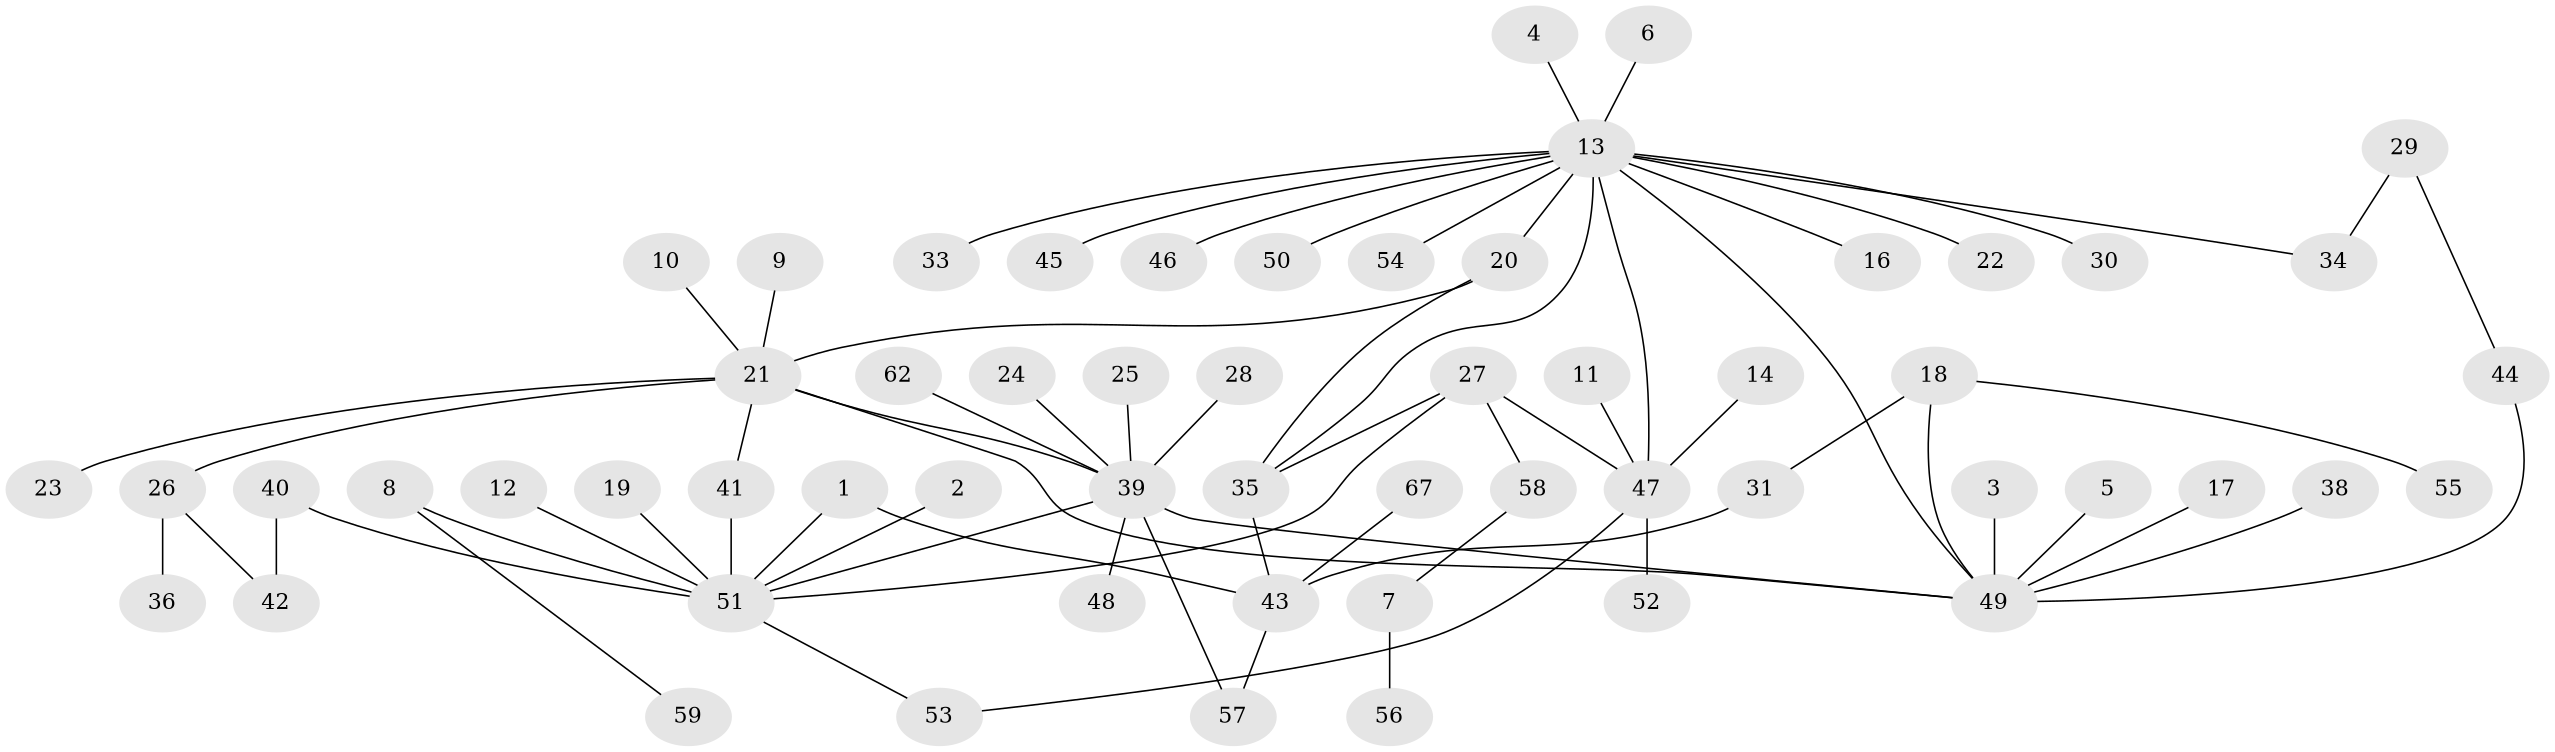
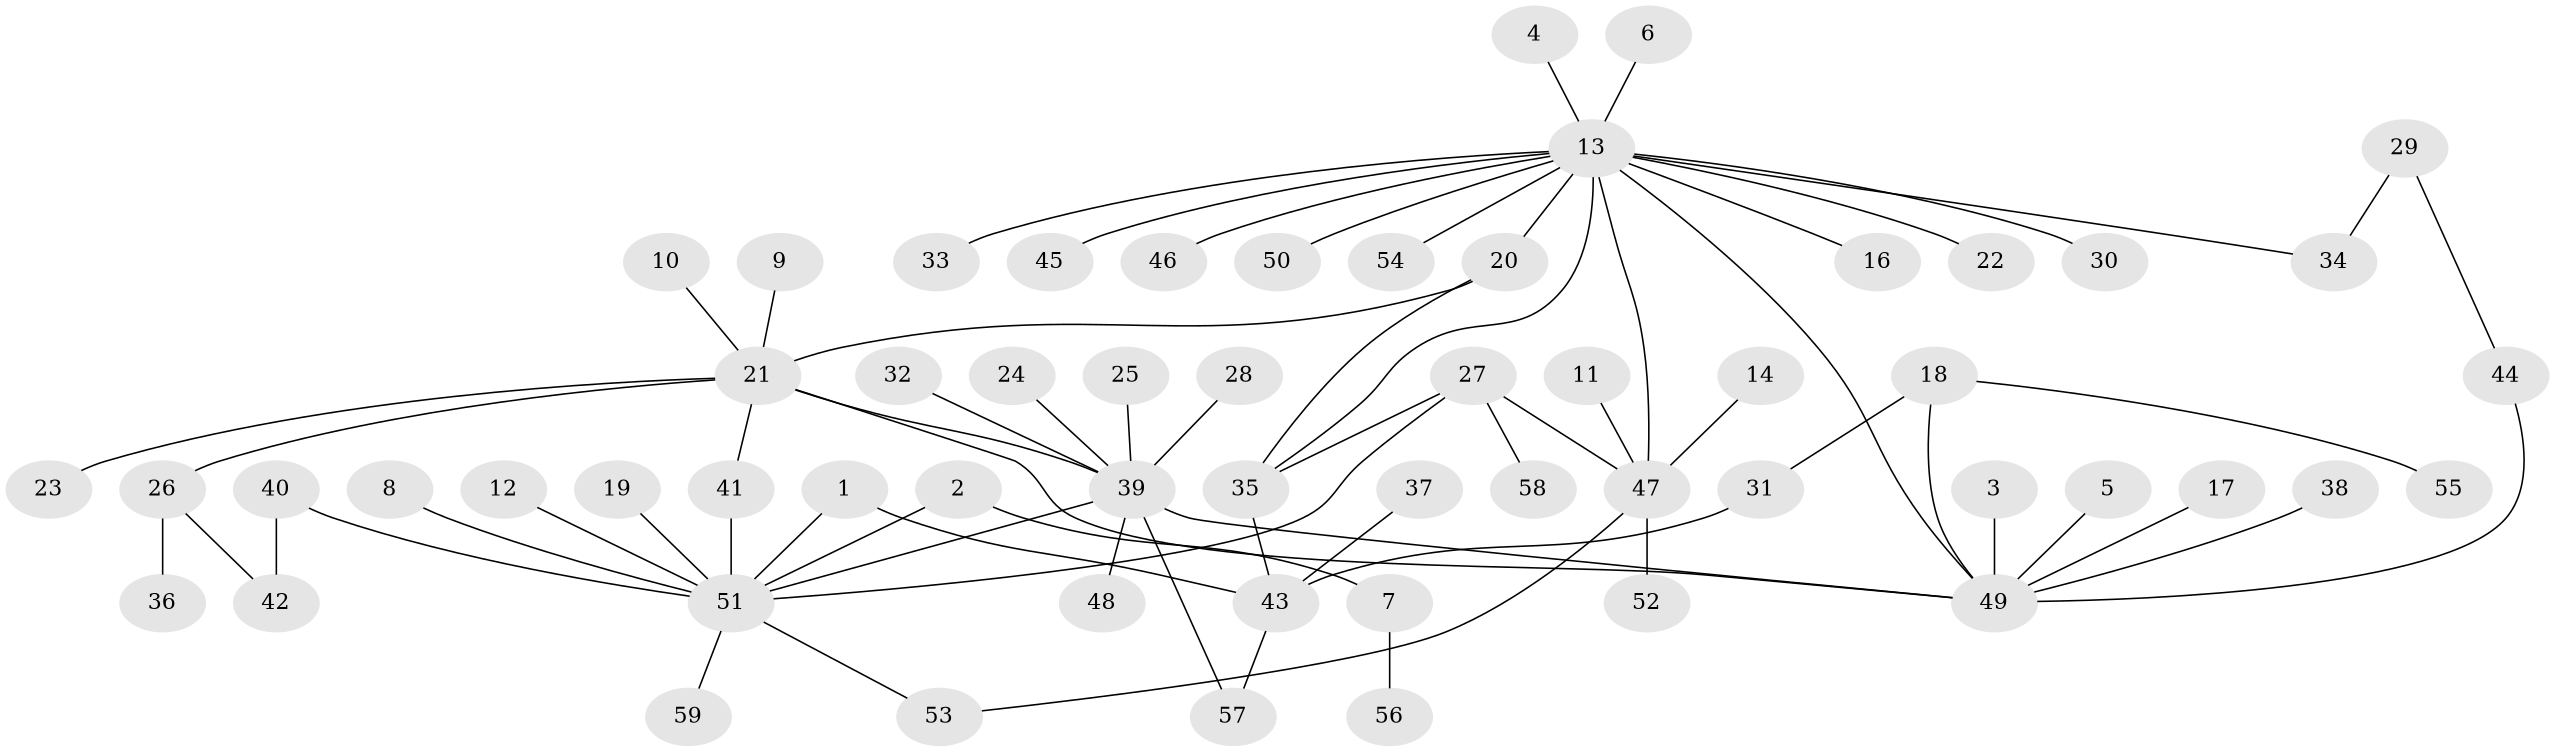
(899, 376) -> (899, 376)
(1420, 490) -> (1420, 490)
(1473, 538) -> (1092, 534)
(539, 603) -> (710, 660)
